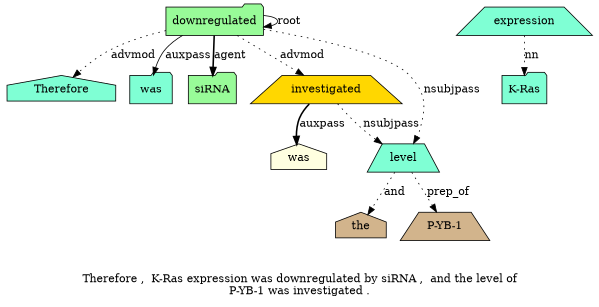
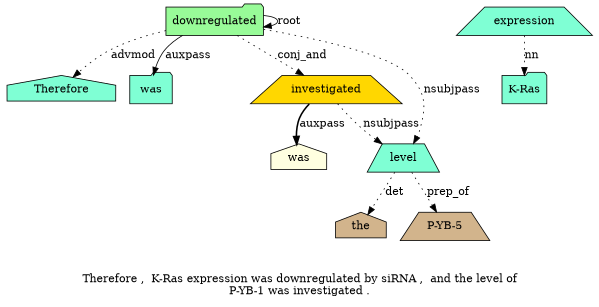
(302, 55) -> (302, 55)
(212, 90) -> none
(395, 192) -> (395, 192)
(445, 226) -> (445, 226)
